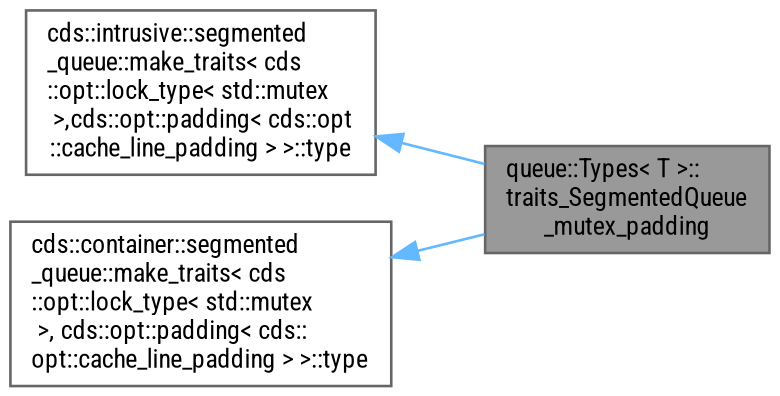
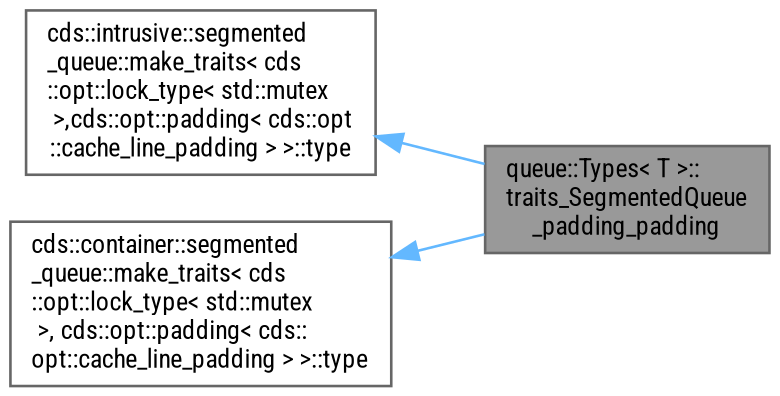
(627, 200) -> (627, 200)
